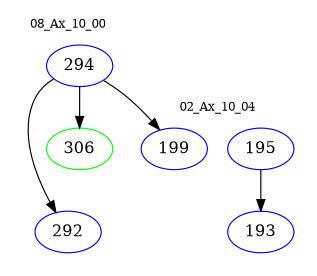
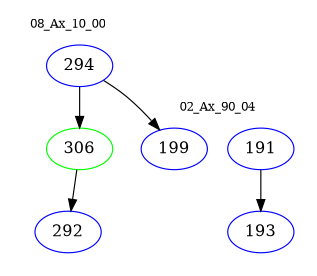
(218, 108) -> (218, 108)
(29, 138) -> (75, 184)
(261, 149) -> (261, 149)
